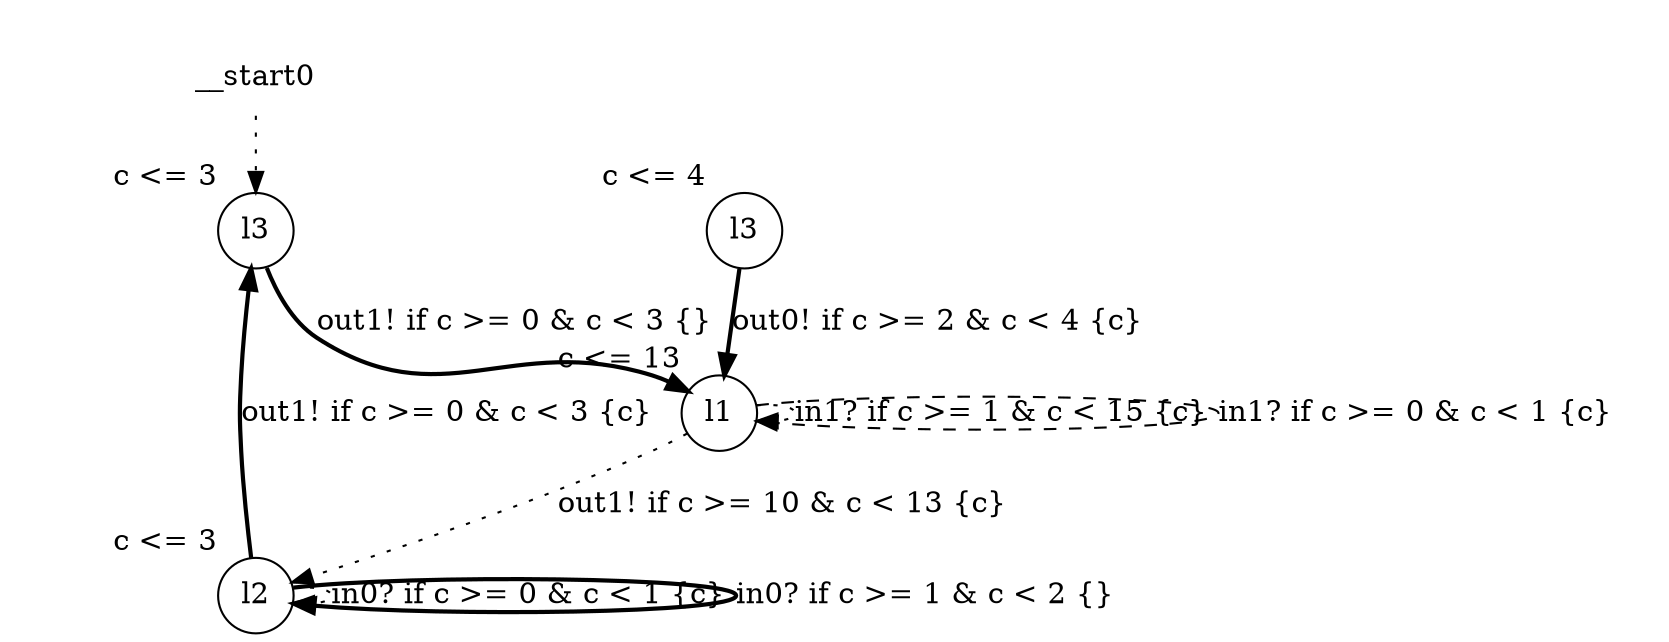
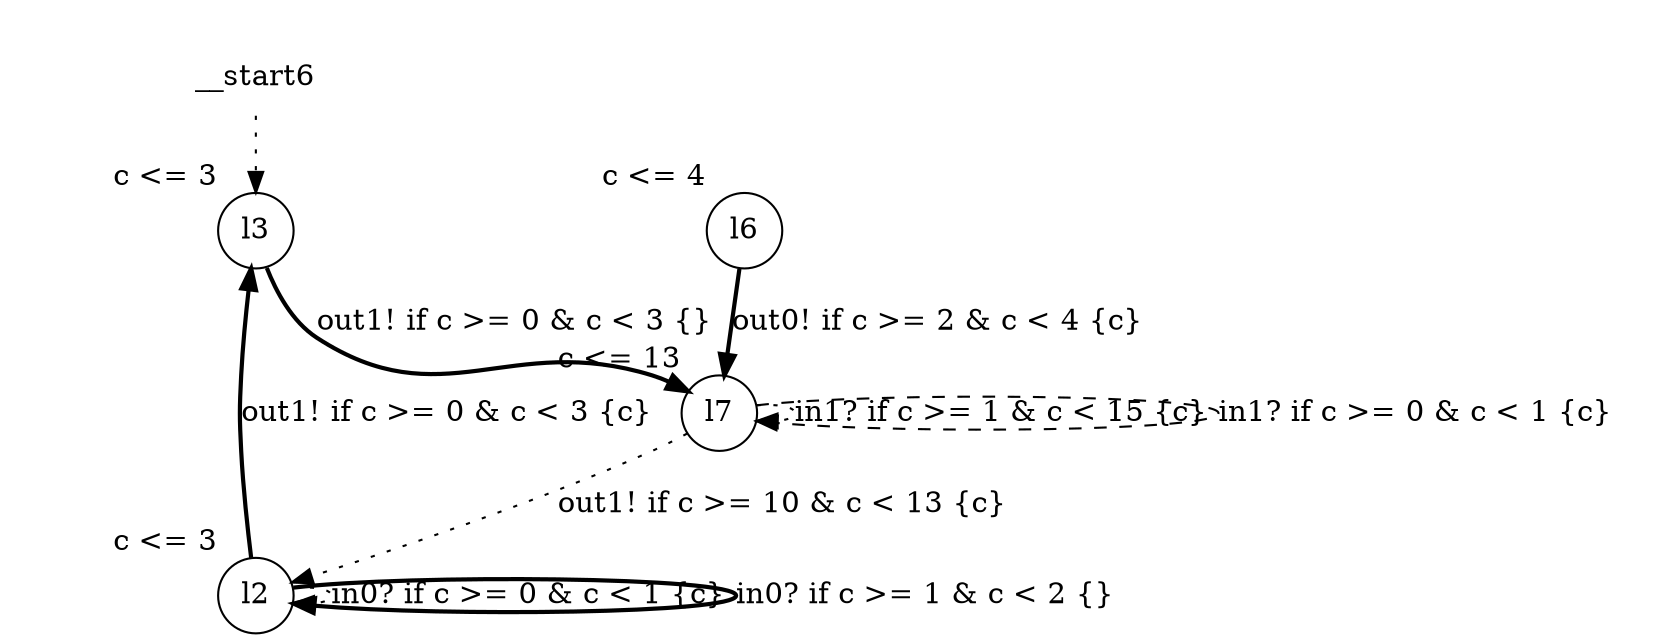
(256, 78) -> (256, 78)
(745, 231) -> (745, 231)
(719, 413) -> (719, 413)
